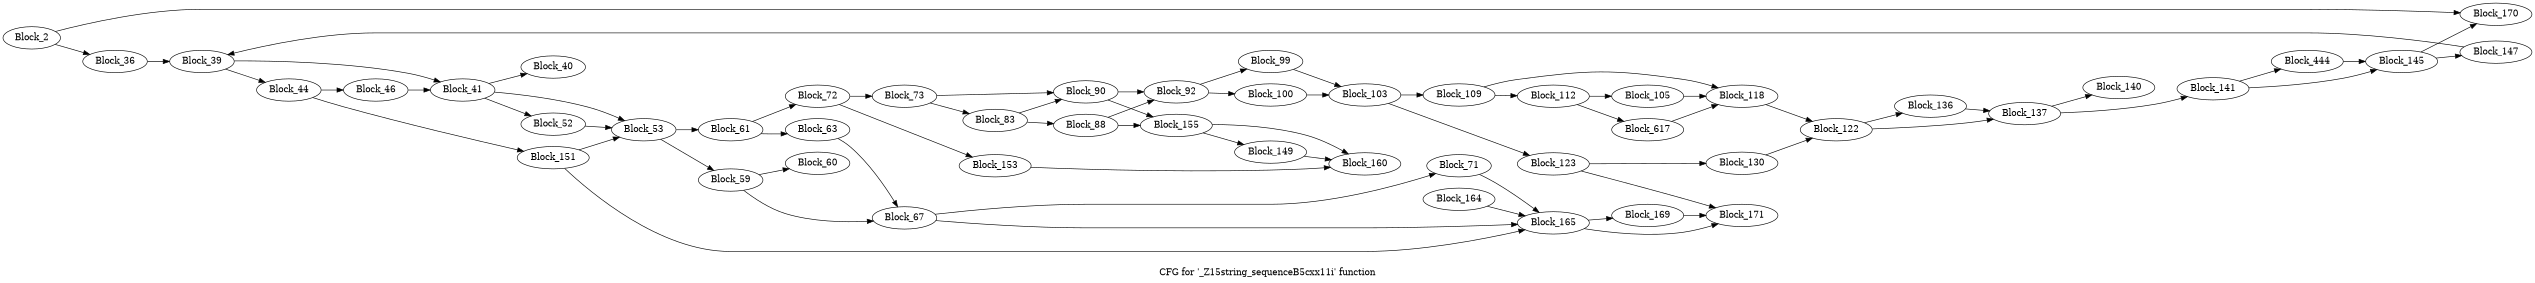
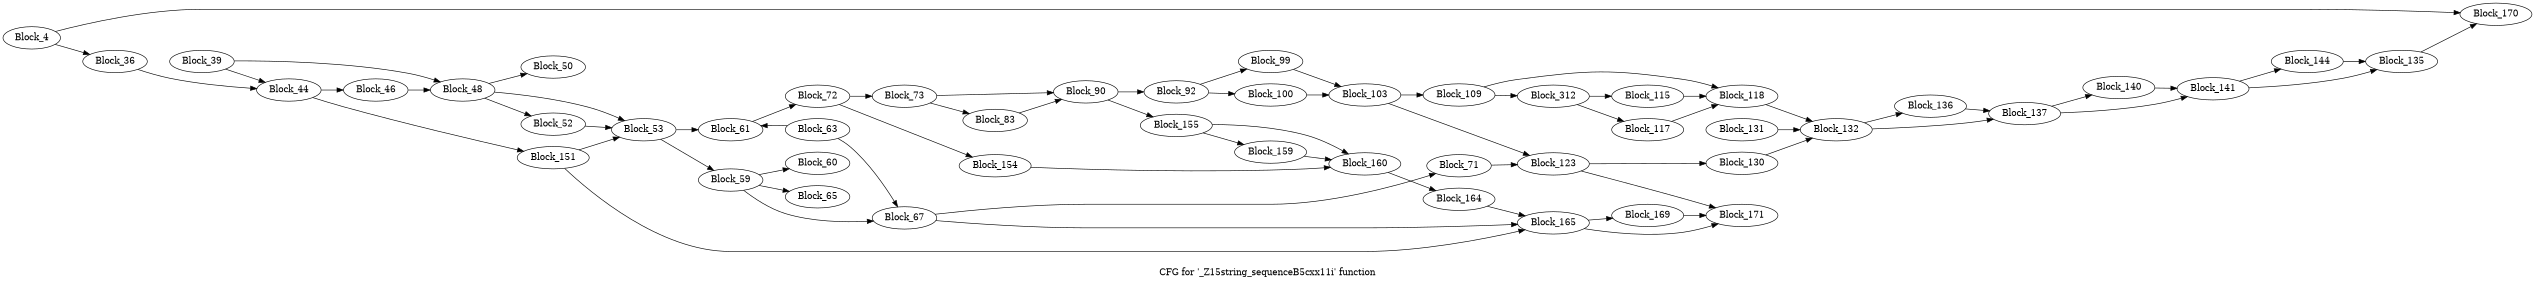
(32, 38) -> (32, 38)
(2496, 52) -> none
(155, 61) -> (193, 82)
(2307, 61) -> (2307, 61)
(2402, 61) -> (2402, 61)
(553, 67) -> (553, 67)
none -> (2163, 88)
(463, 90) -> (463, 90)
(1553, 96) -> (1553, 96)
(1648, 96) -> (1648, 96)
(1086, 125) -> none
(1648, 130) -> (1648, 130)
none -> (1742, 130)
(1836, 130) -> (1836, 130)
(771, 134) -> (777, 126)
(1271, 152) -> (1271, 152)
(995, 166) -> (995, 166)
none -> (1405, 179)
(1508, 190) -> (1501, 165)
none -> (818, 197)
